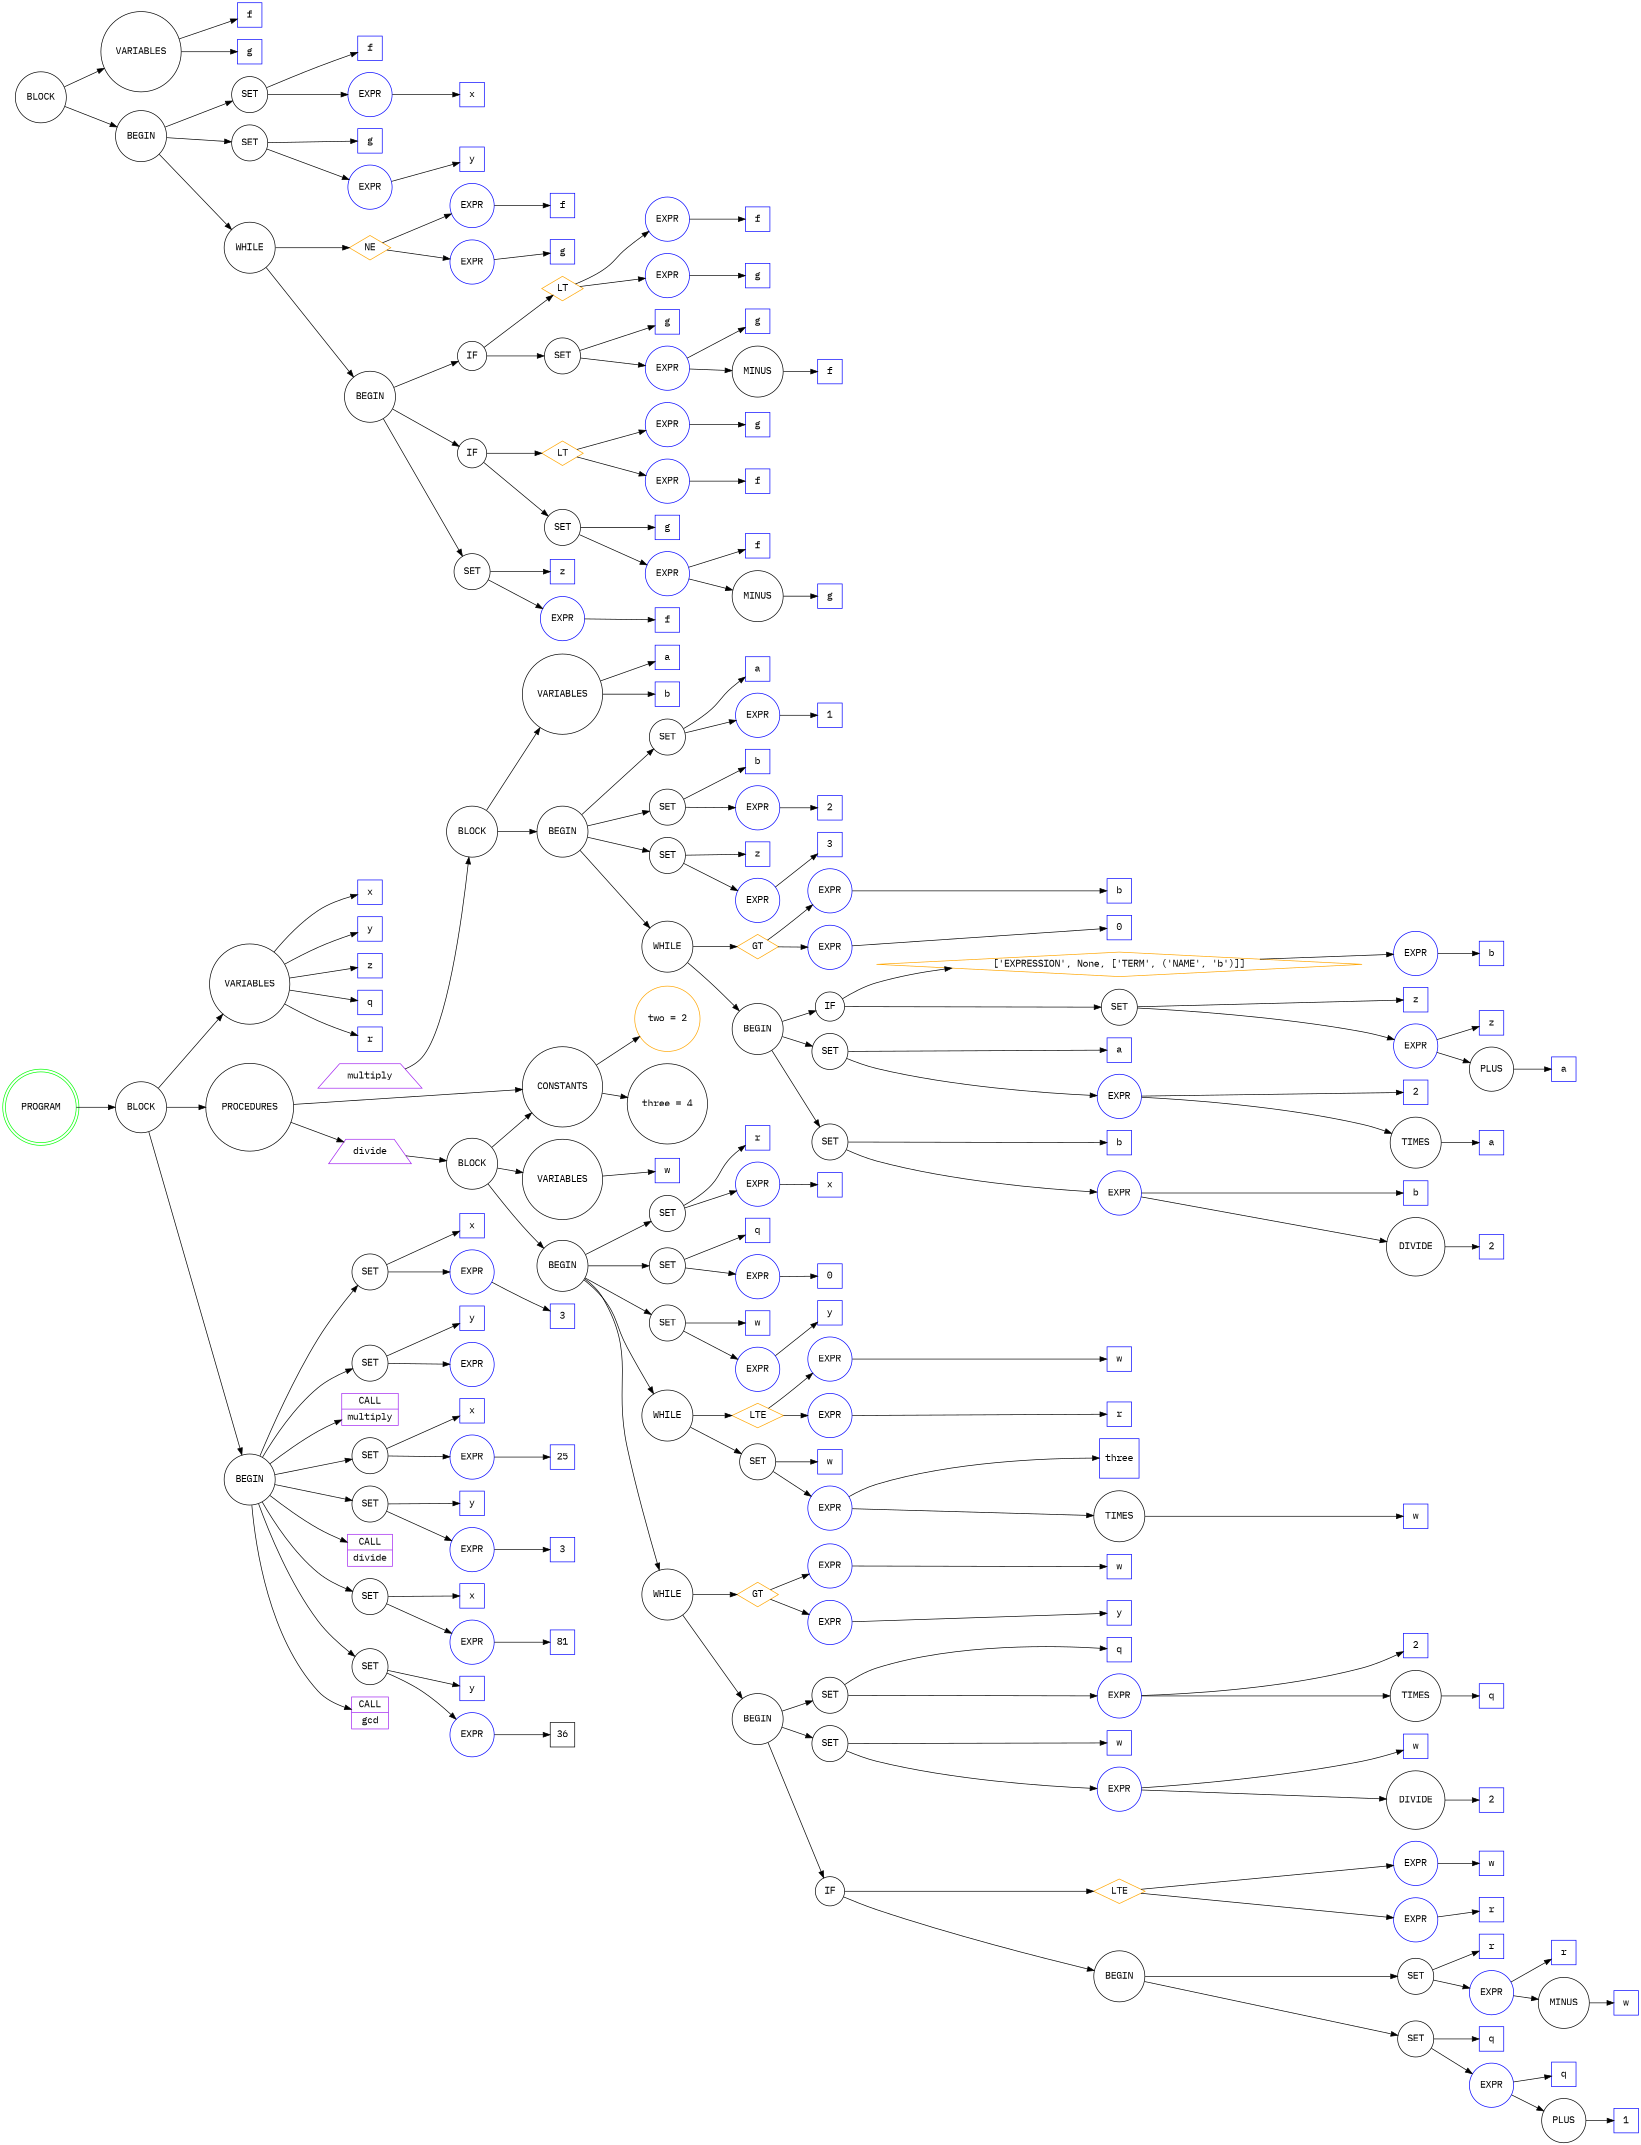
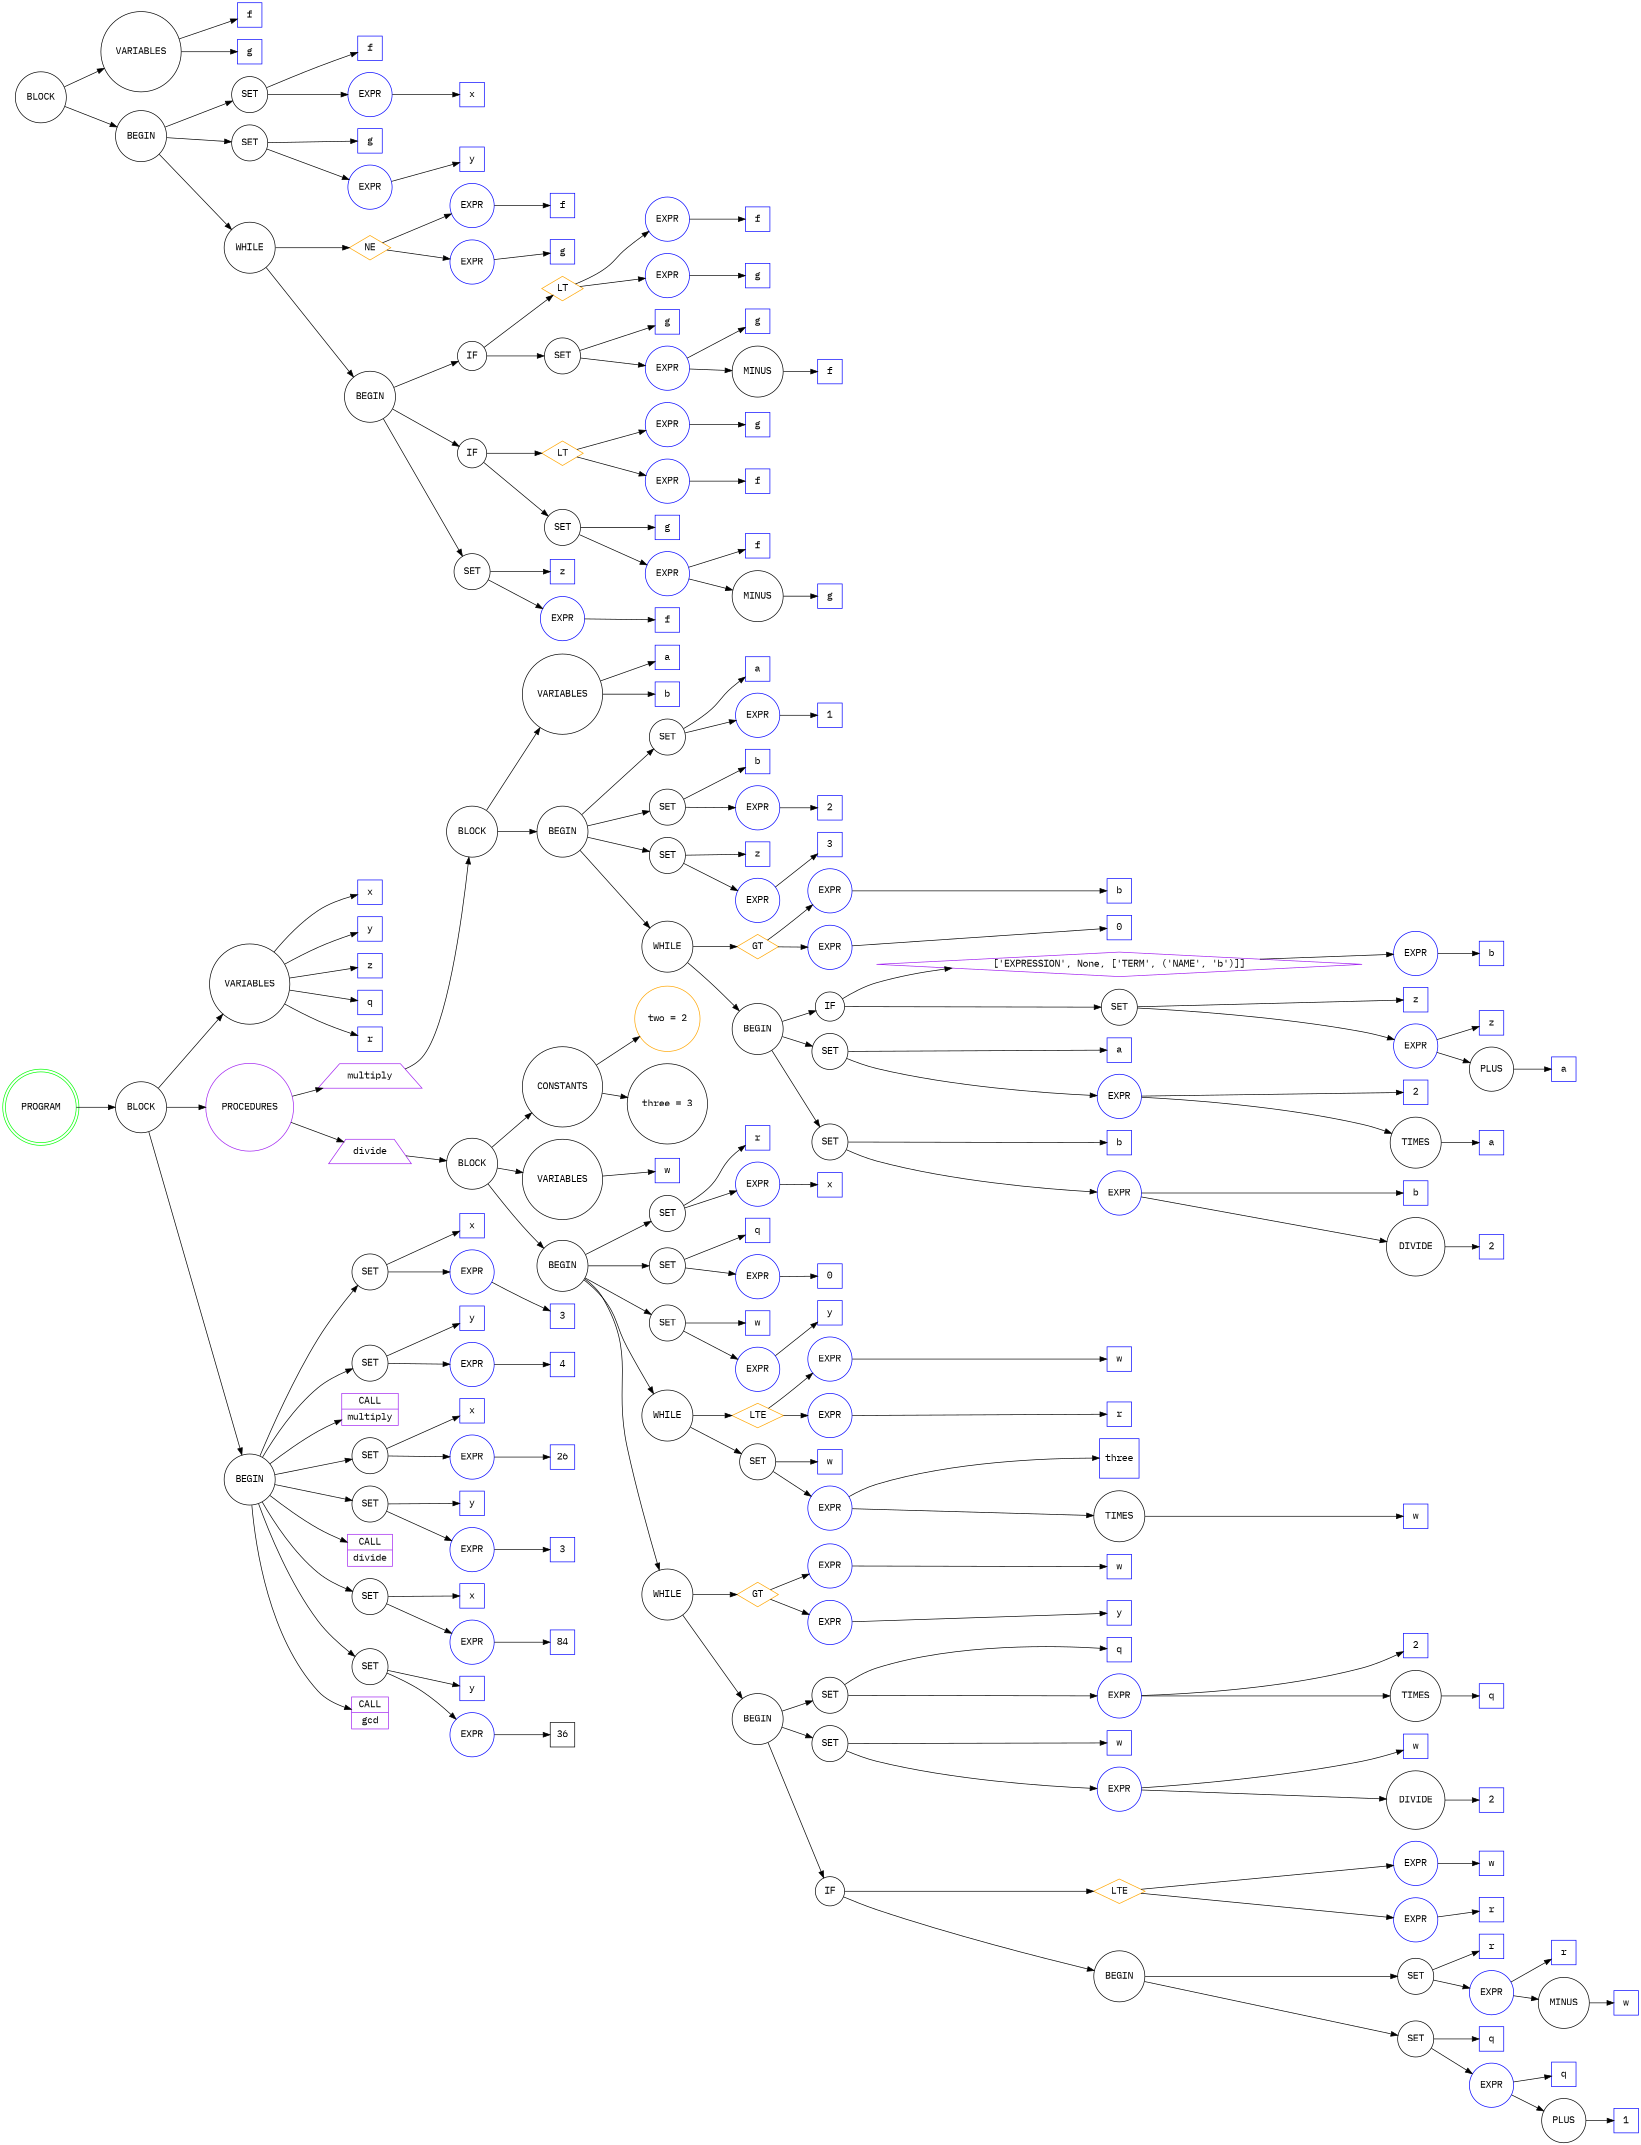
(1119, 964) -> (1119, 964)
(405, 1097) -> (304, 1093)
(667, 1104) -> (667, 1104)
(250, 1107) -> (250, 1107)
none -> (562, 1365)
(562, 1457) -> (562, 1457)
(562, 1642) -> (562, 1642)
